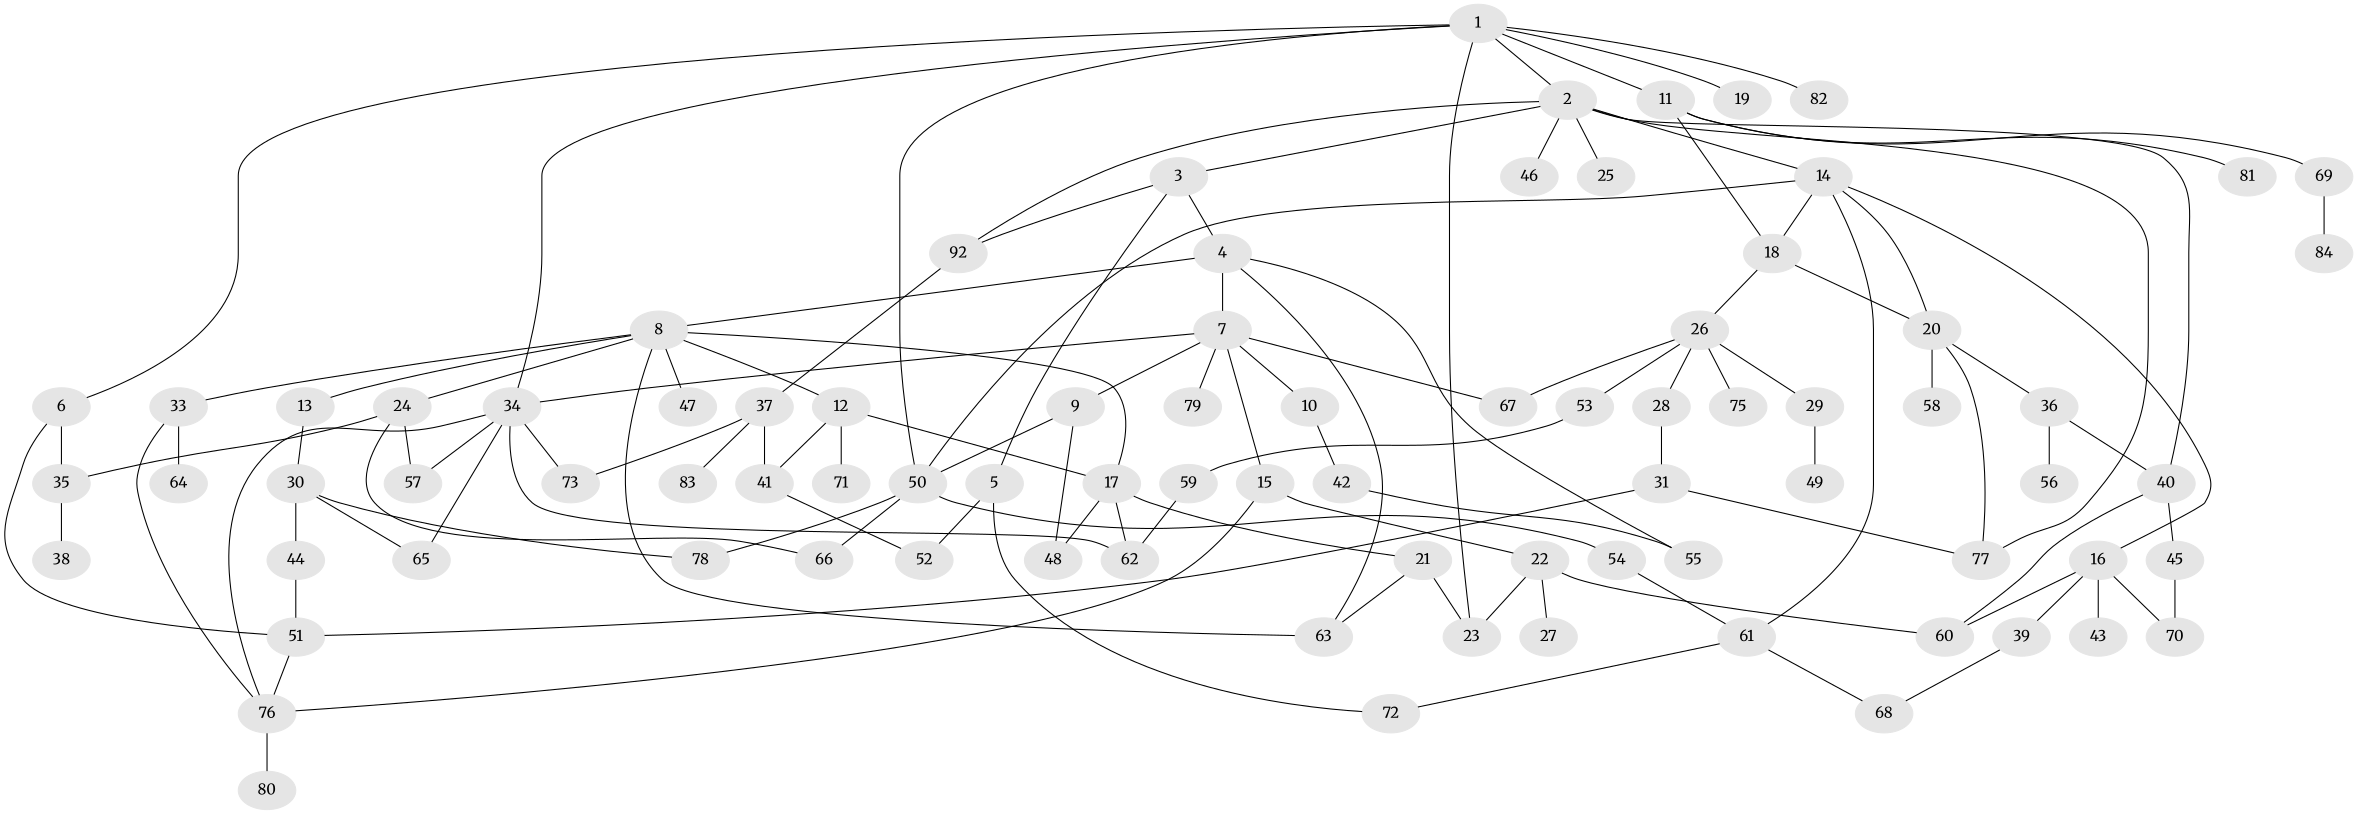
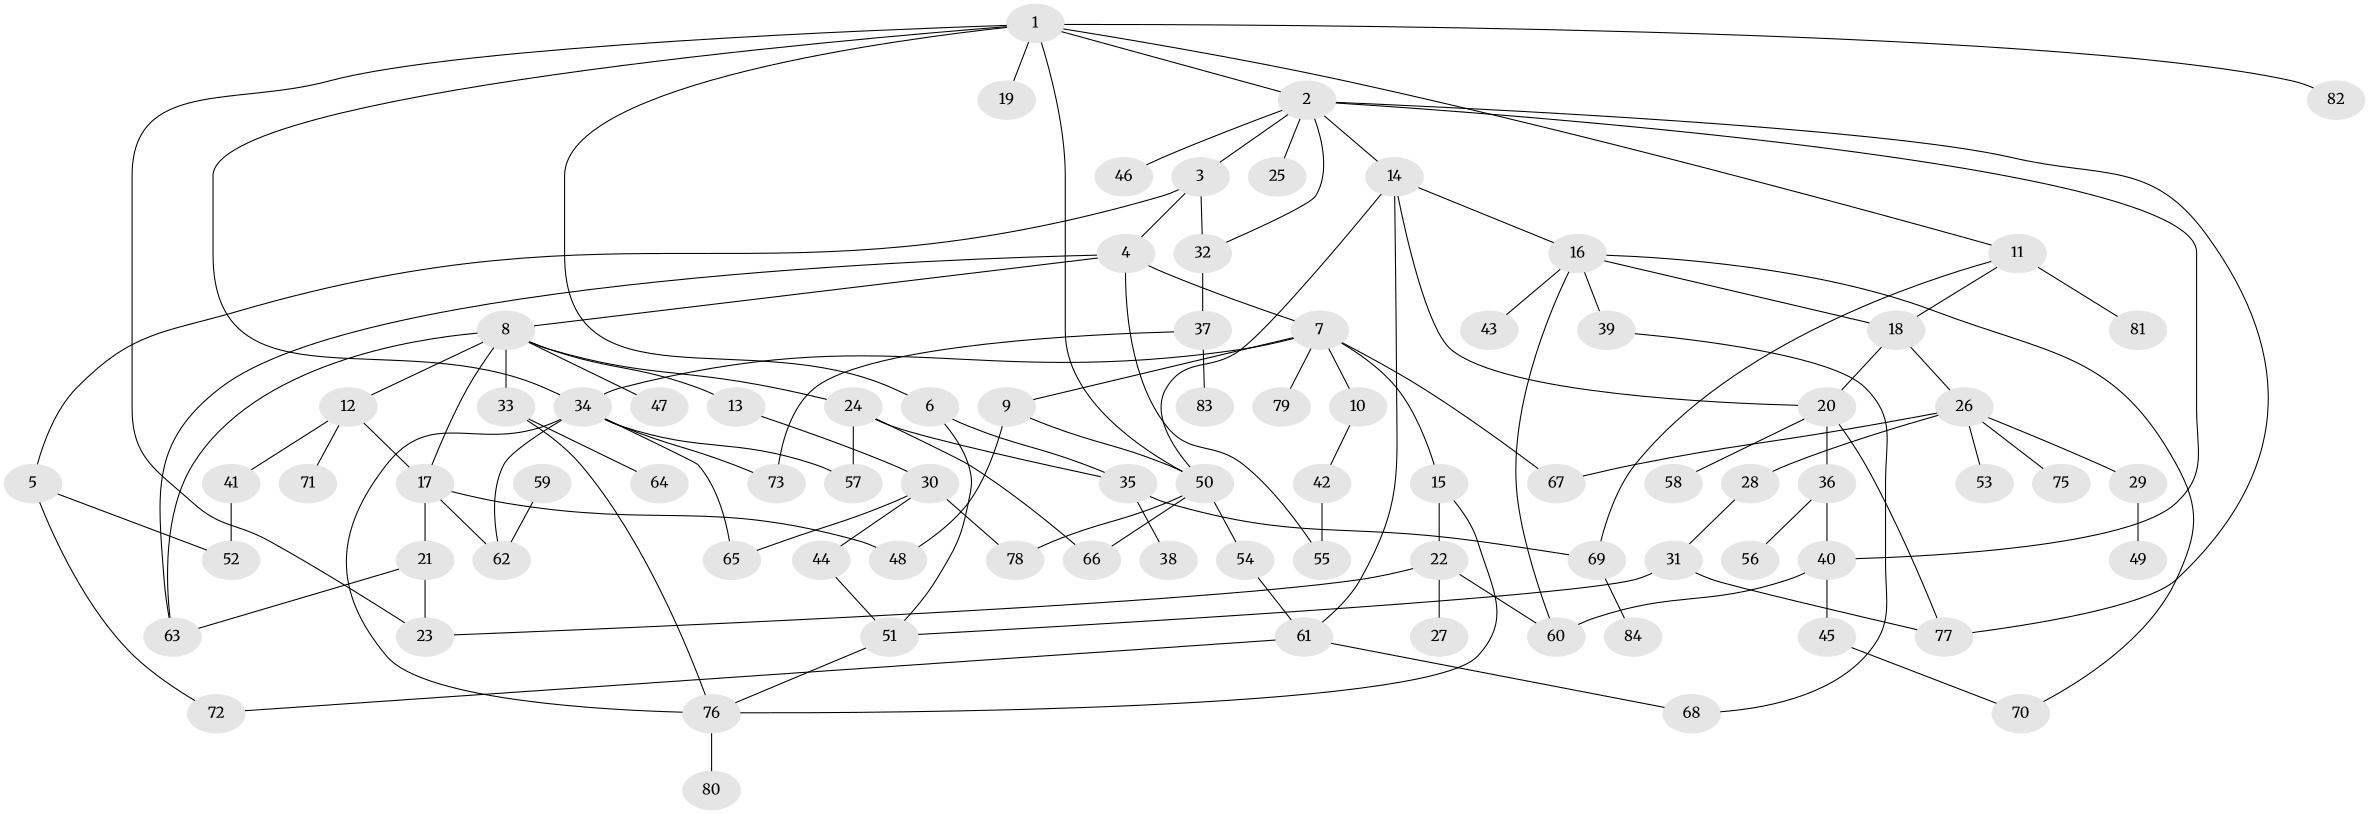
(1798, 215) -> (1737, 292)
(958, 254) -> (1203, 254)
(765, 445) -> none
(1387, 445) -> none
none -> (1358, 531)
